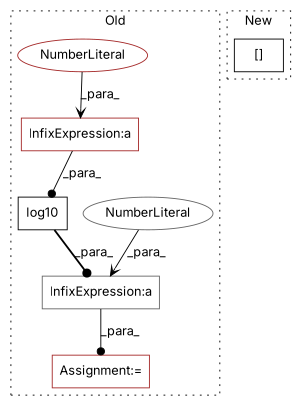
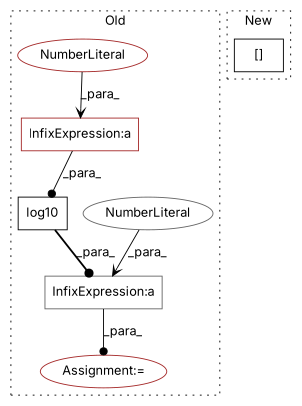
(101, 372) -> (104, 372)
